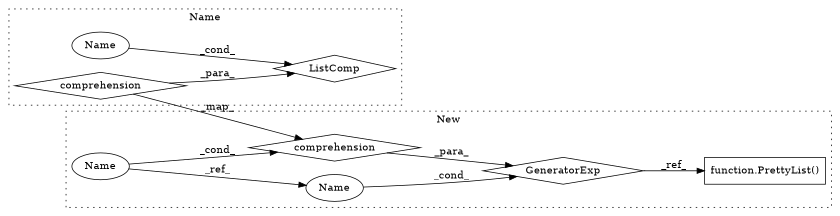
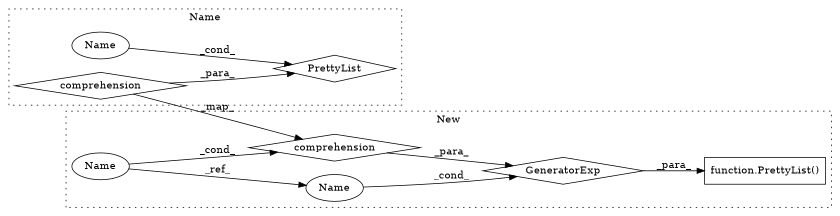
(335, 69) -> (335, 69)
(674, 165) -> (674, 165)
